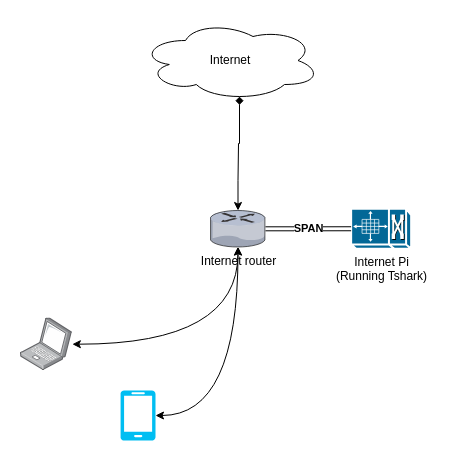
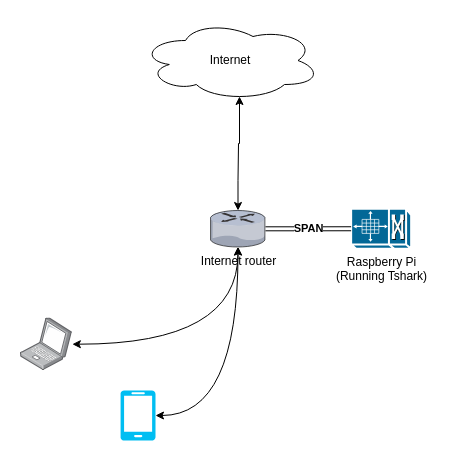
(240, 105) -> (240, 105)
(382, 270) -> (382, 270)
